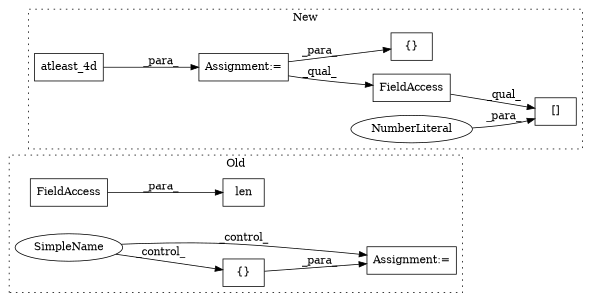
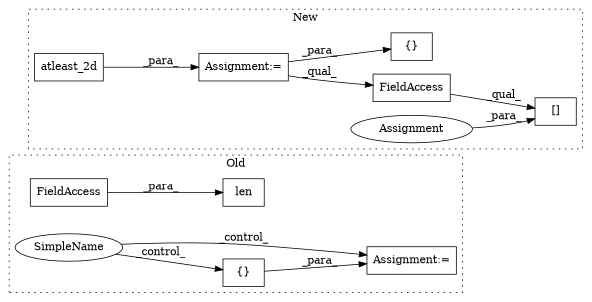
(69, 67) -> (69, 67)
(412, 129) -> (412, 129)
